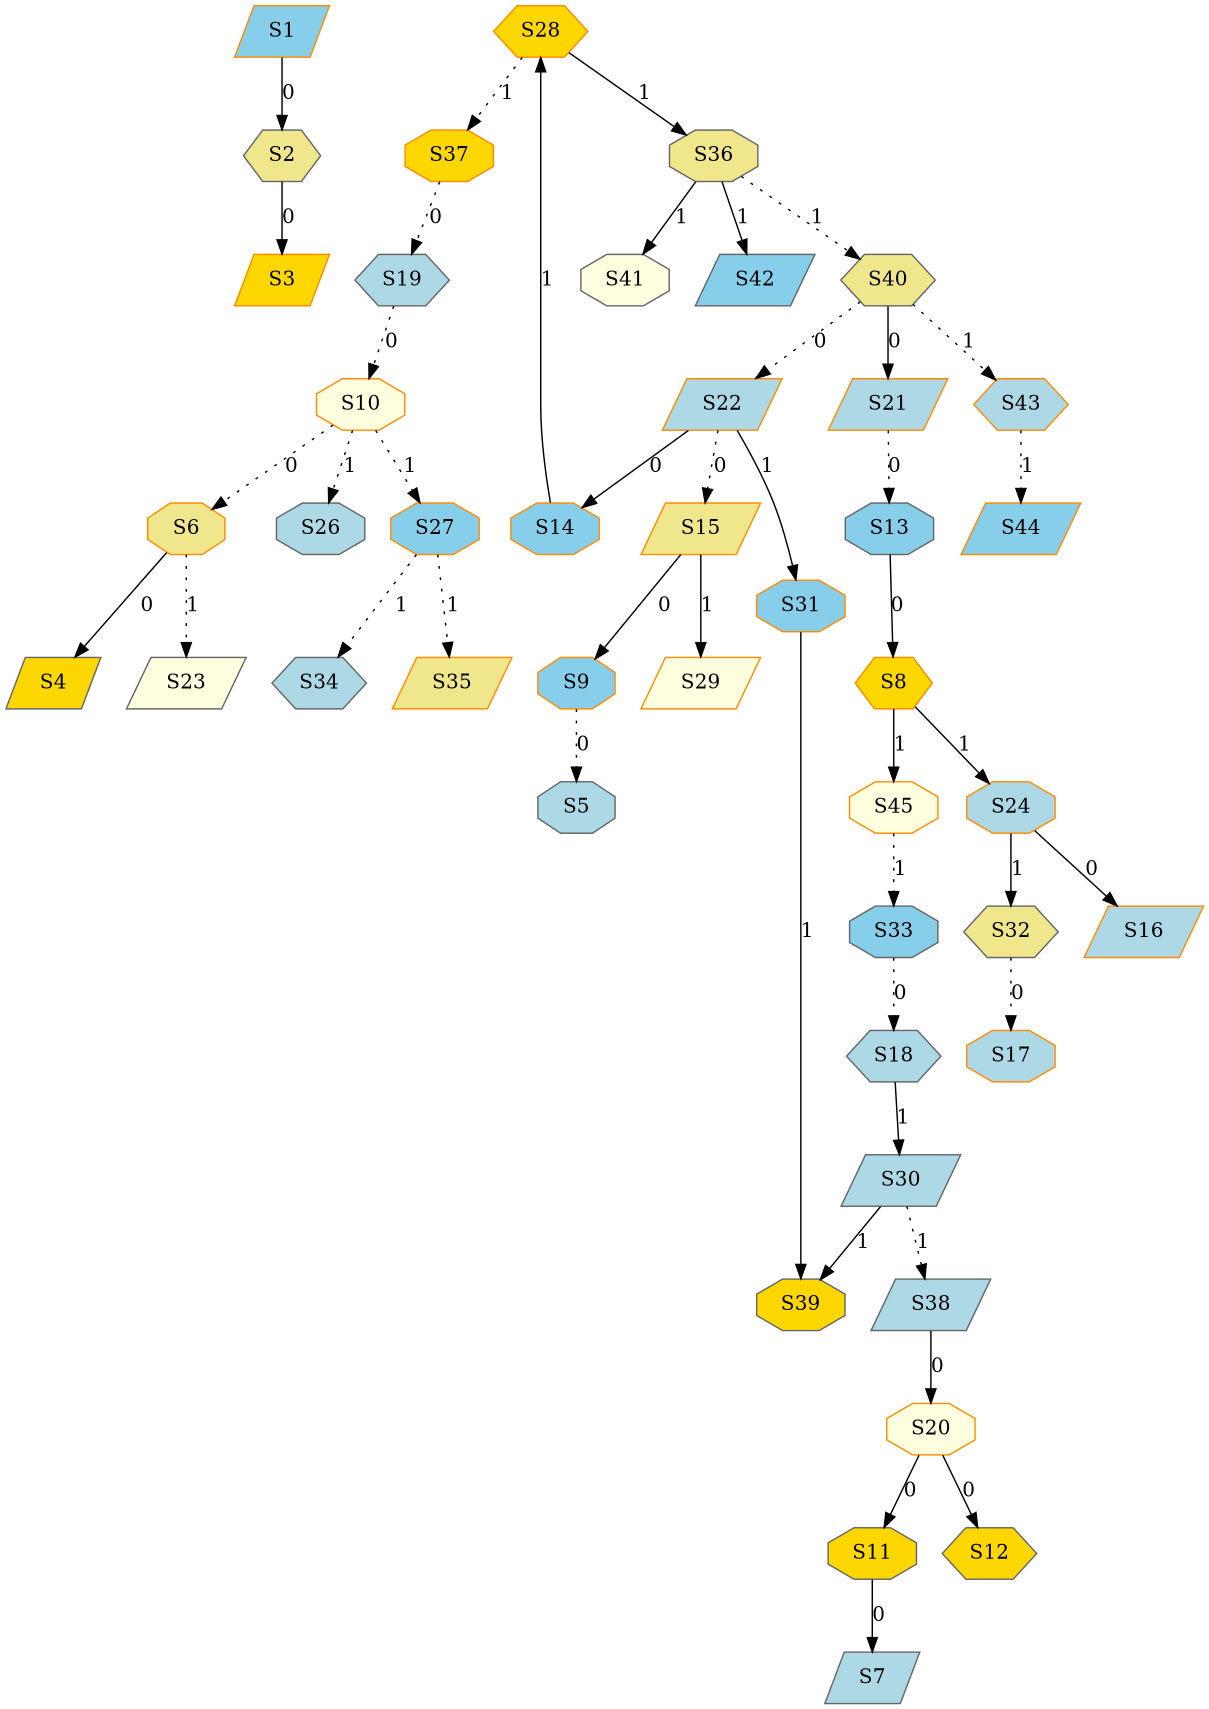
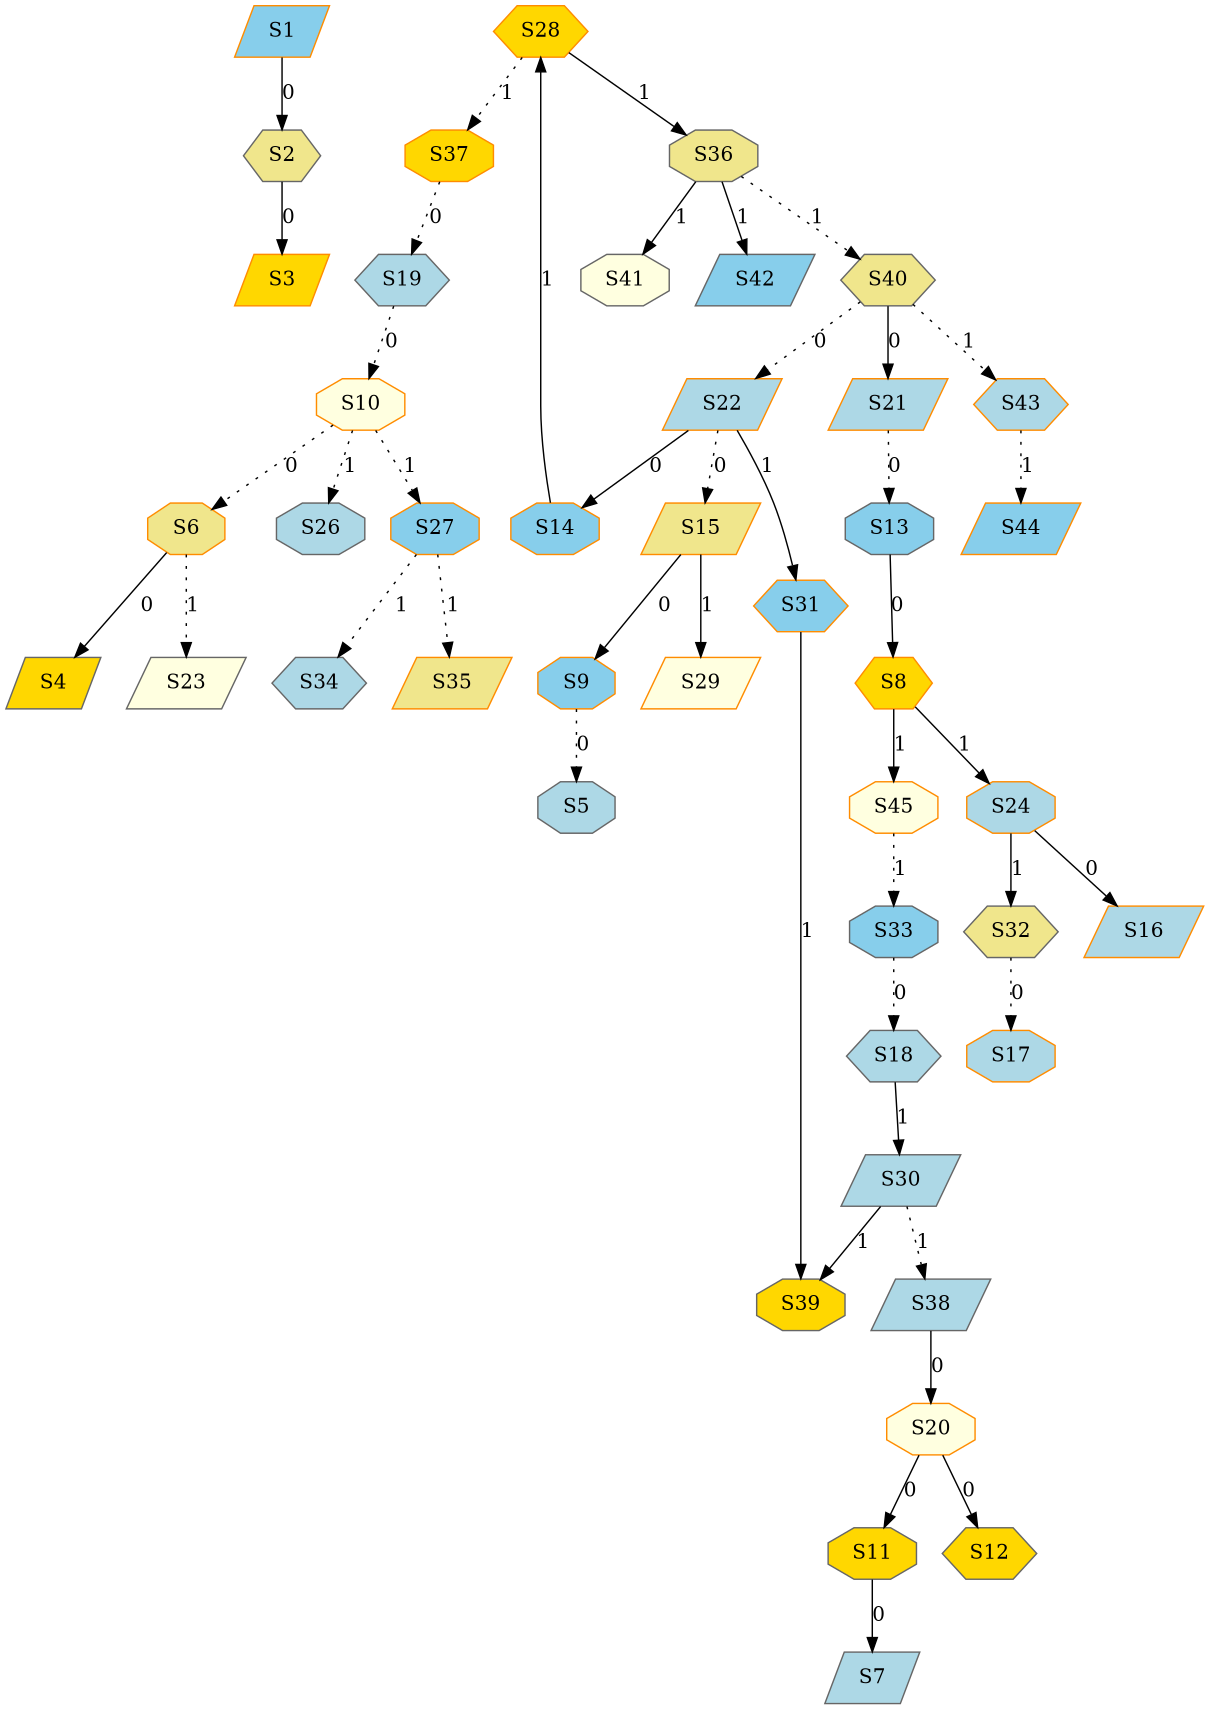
(801, 606) -> (801, 606)
